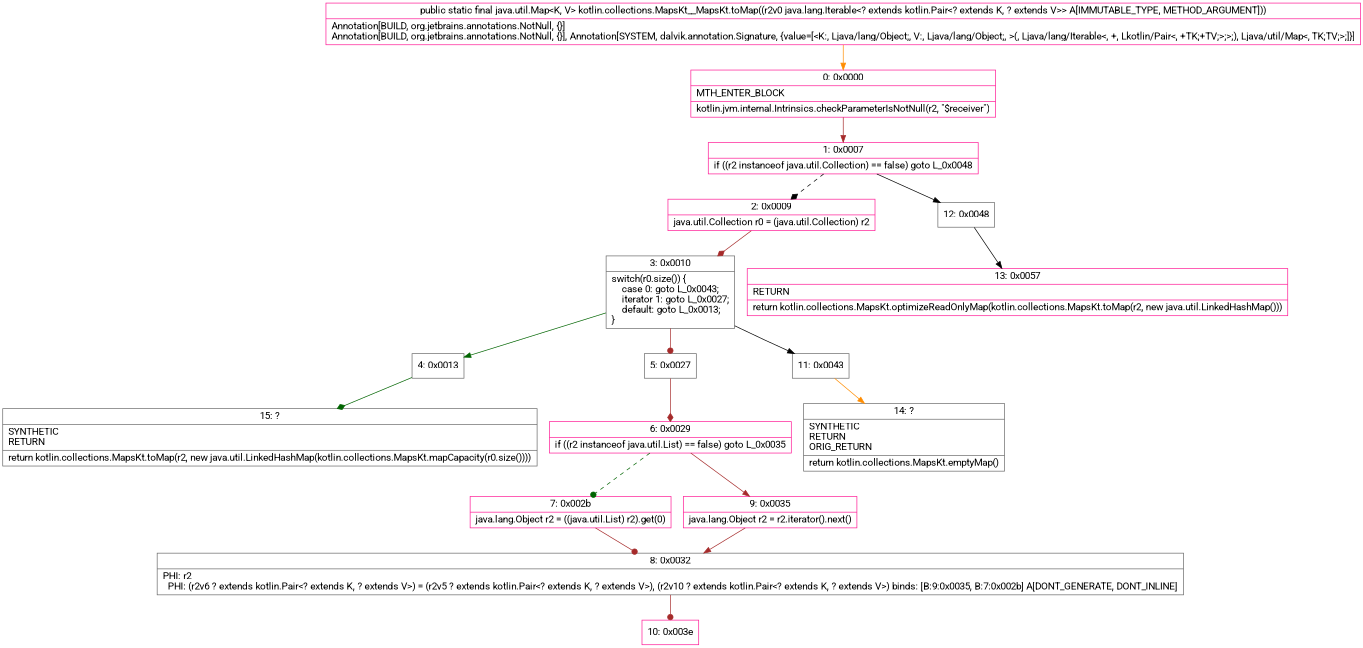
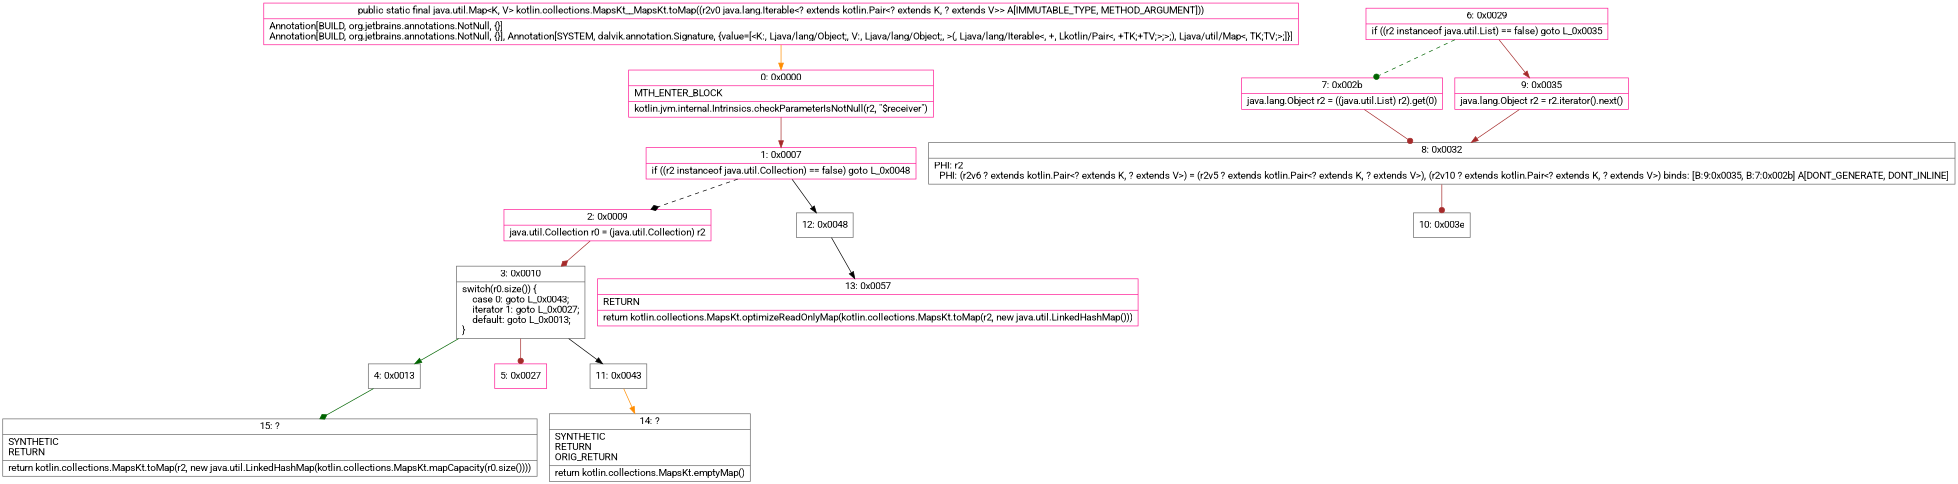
(670, 366) -> (521, 376)
(670, 396) -> none
(670, 632) -> (1442, 225)
